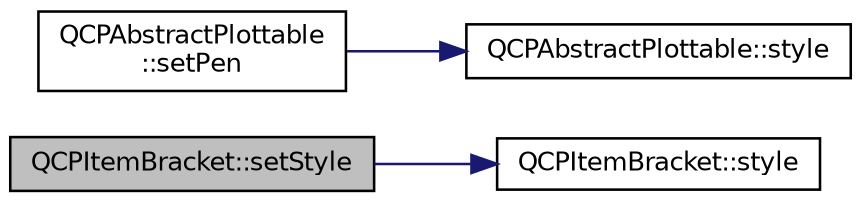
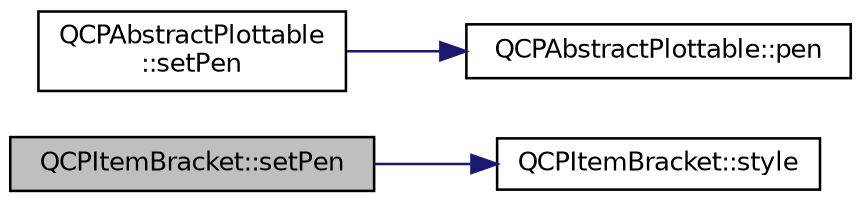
(659, 51) -> (659, 51)
(192, 164) -> (192, 164)
